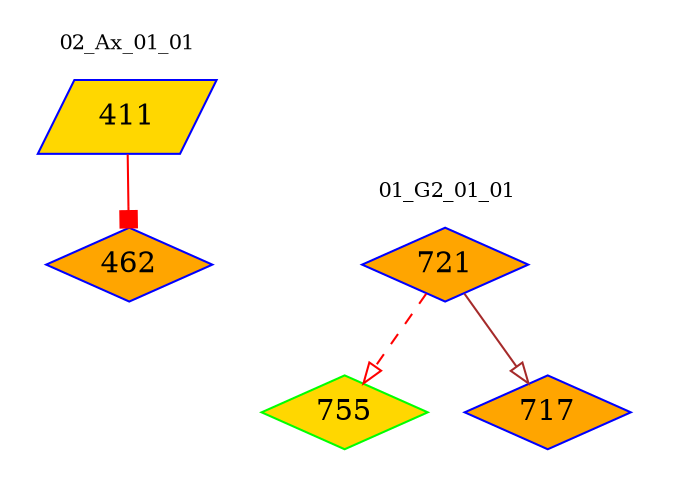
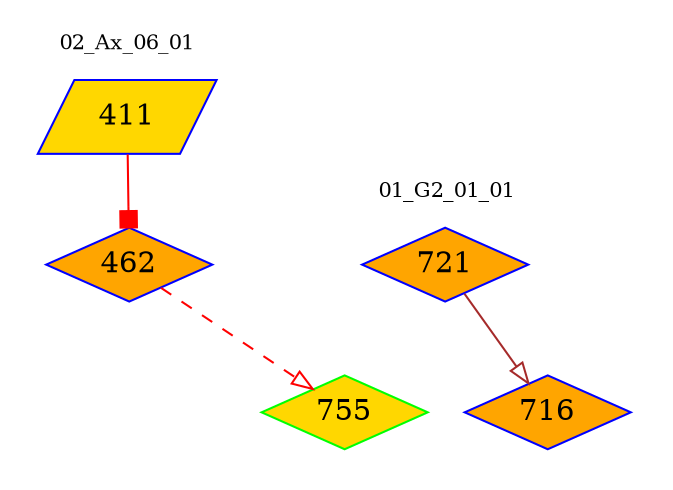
(127, 44) -> (127, 44)
(401, 330) -> (228, 333)
(548, 412) -> (548, 412)
